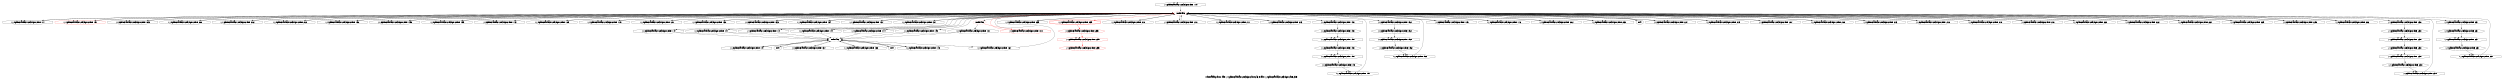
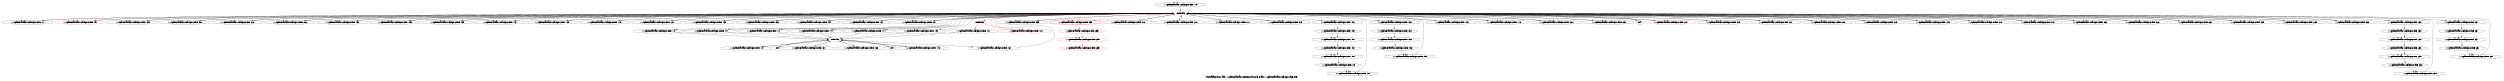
(1671, 22) -> (1671, 22)
